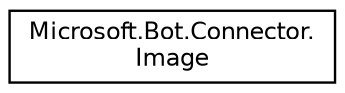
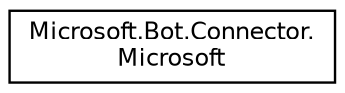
(172, 47) -> (172, 47)
